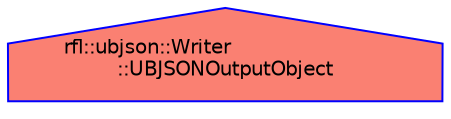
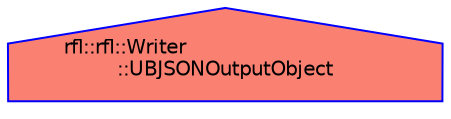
(225, 60) -> (225, 60)
